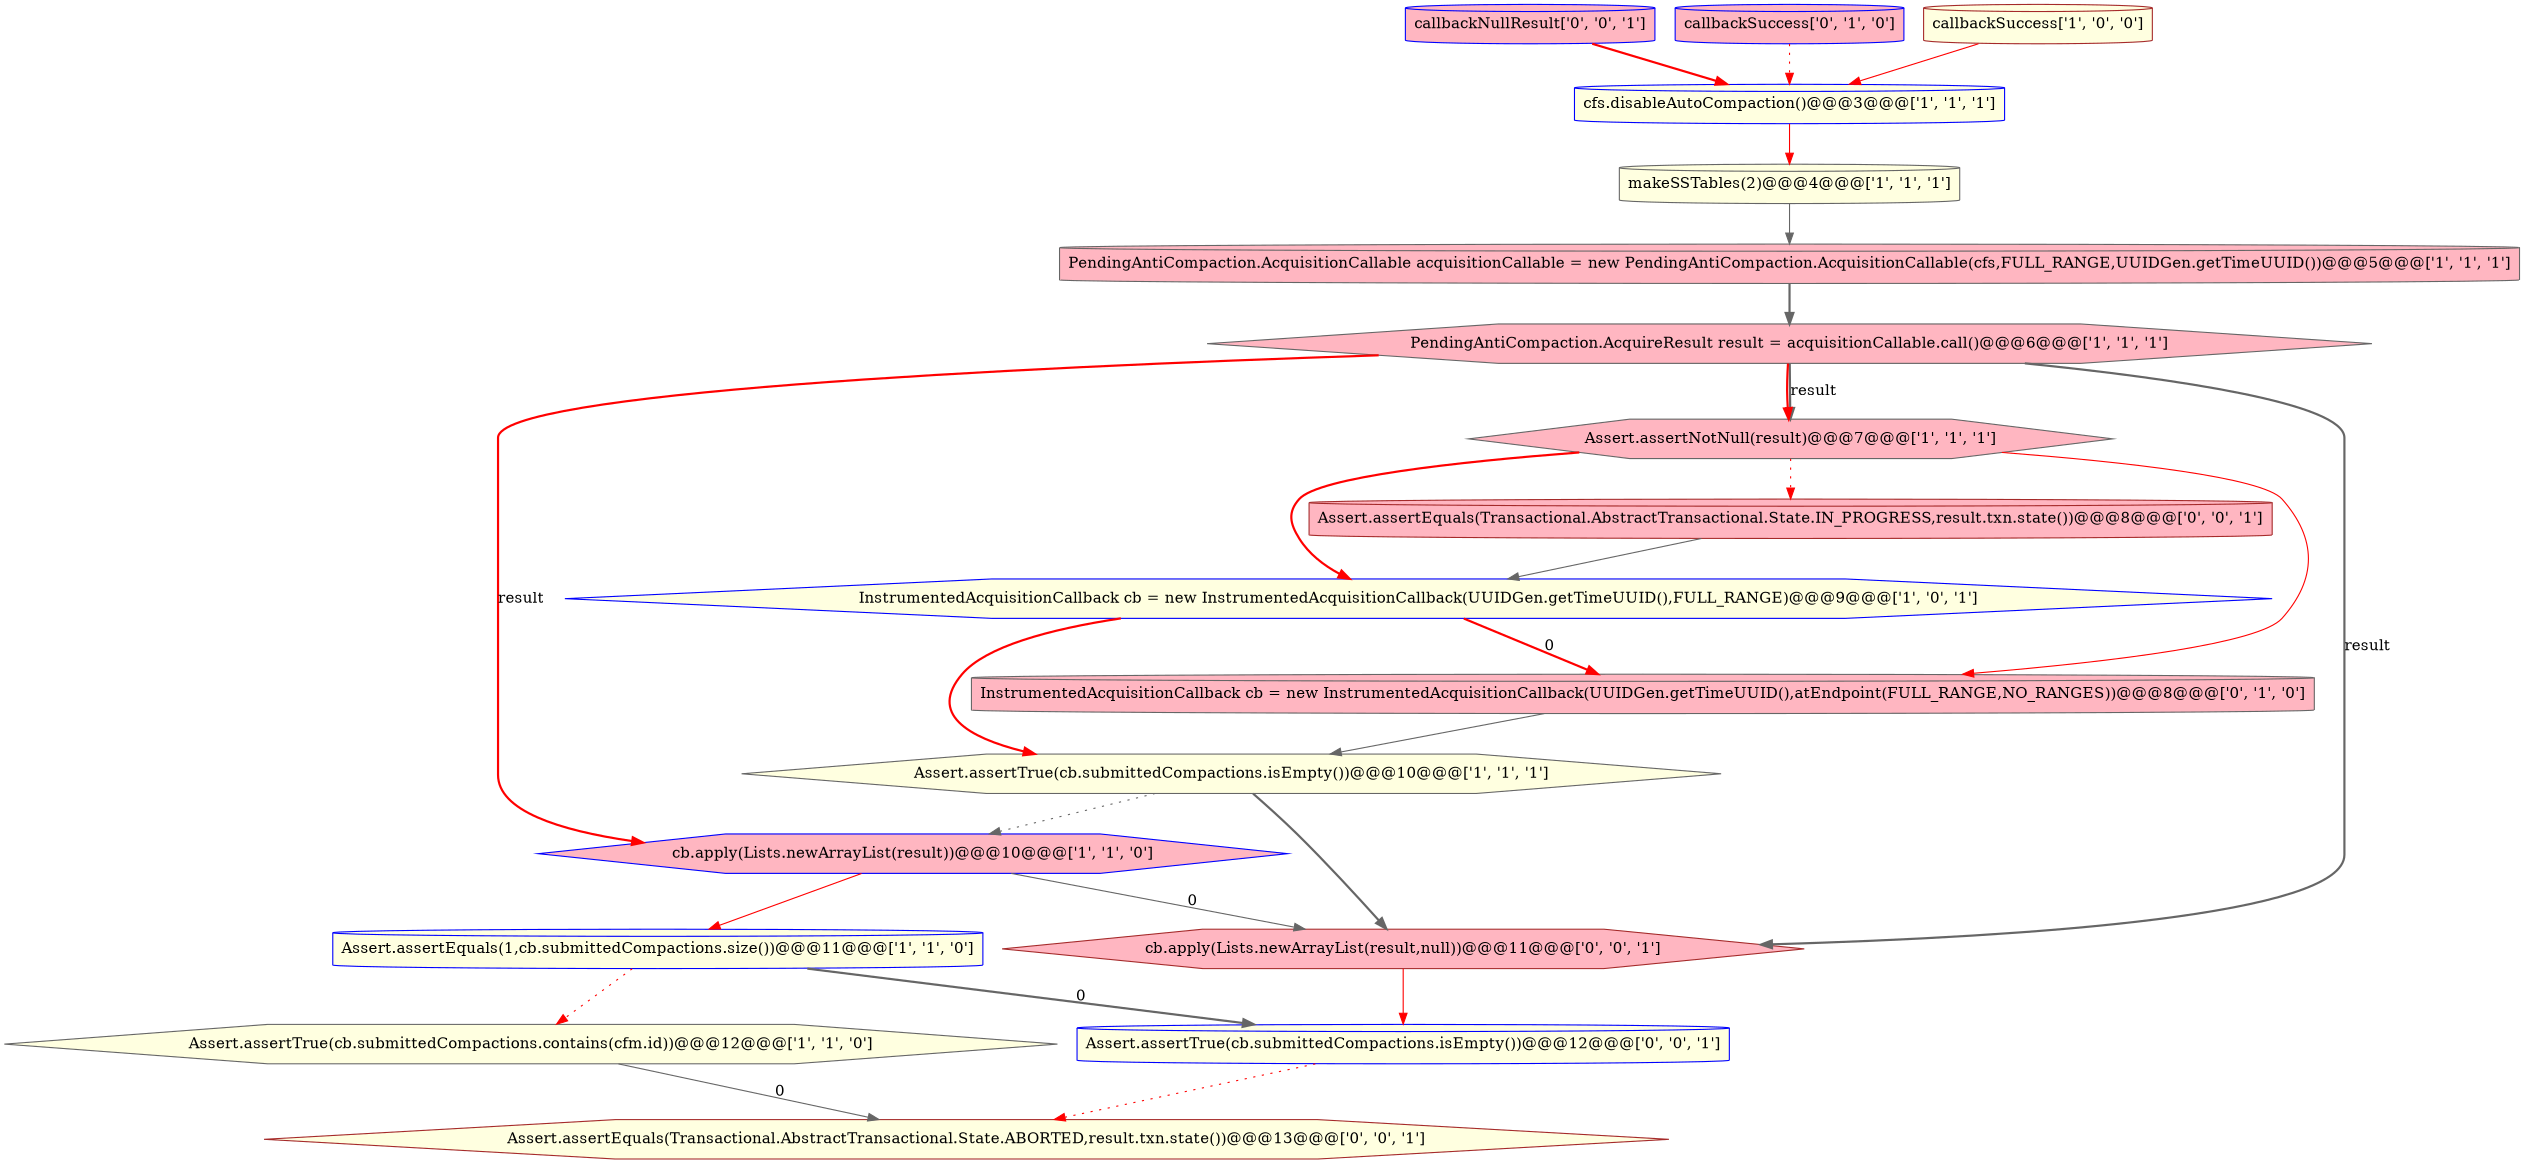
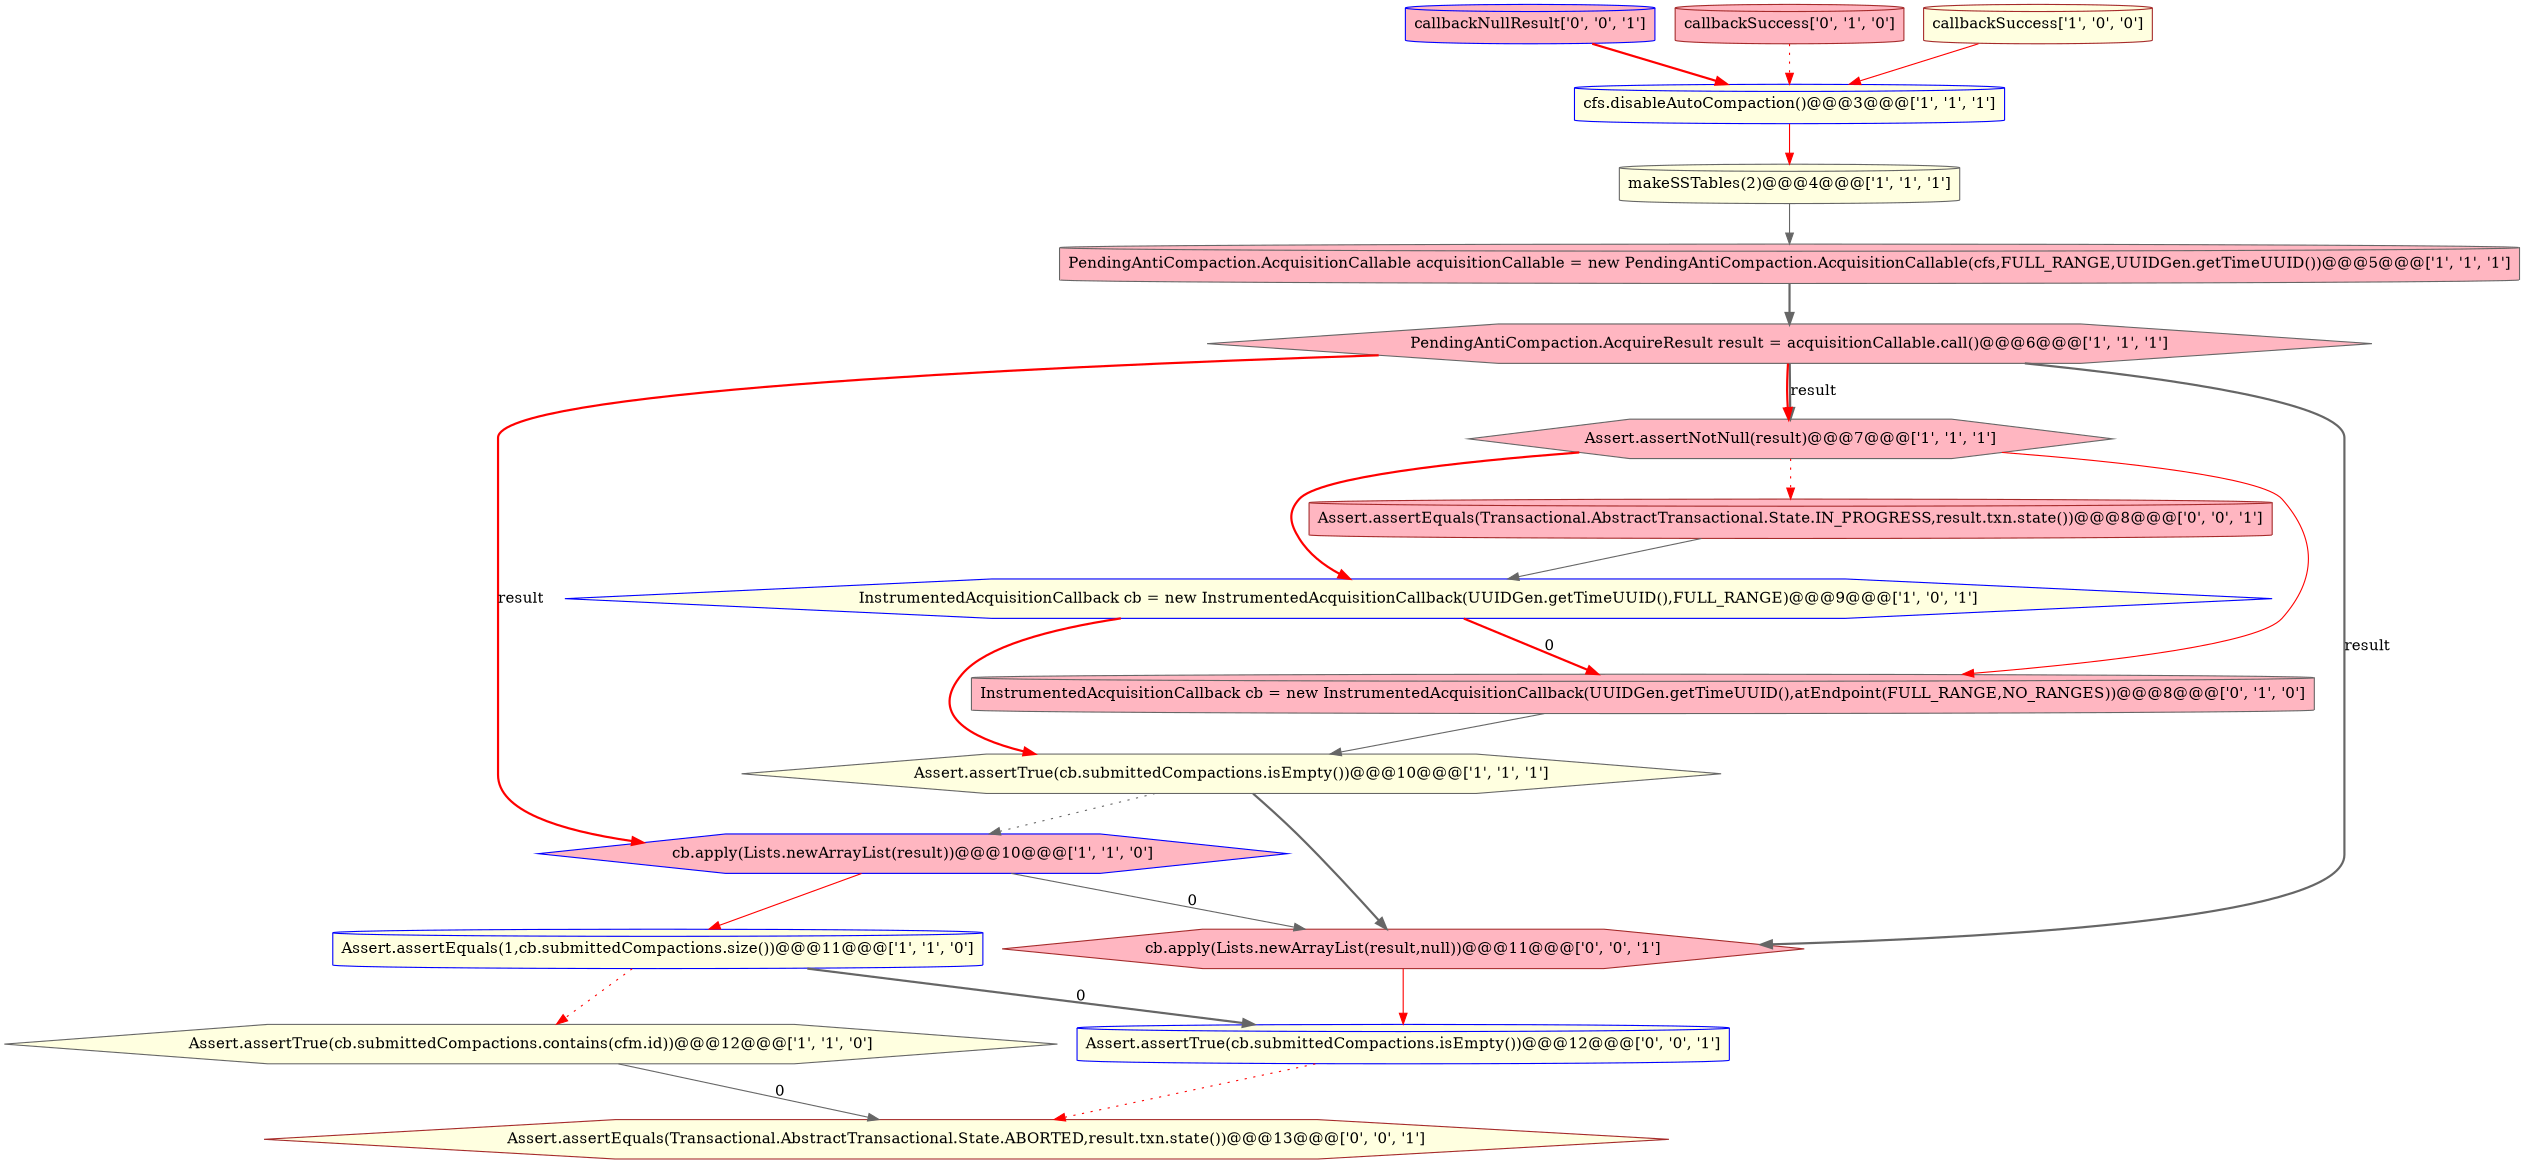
(1790, 24) -> (1790, 24)
